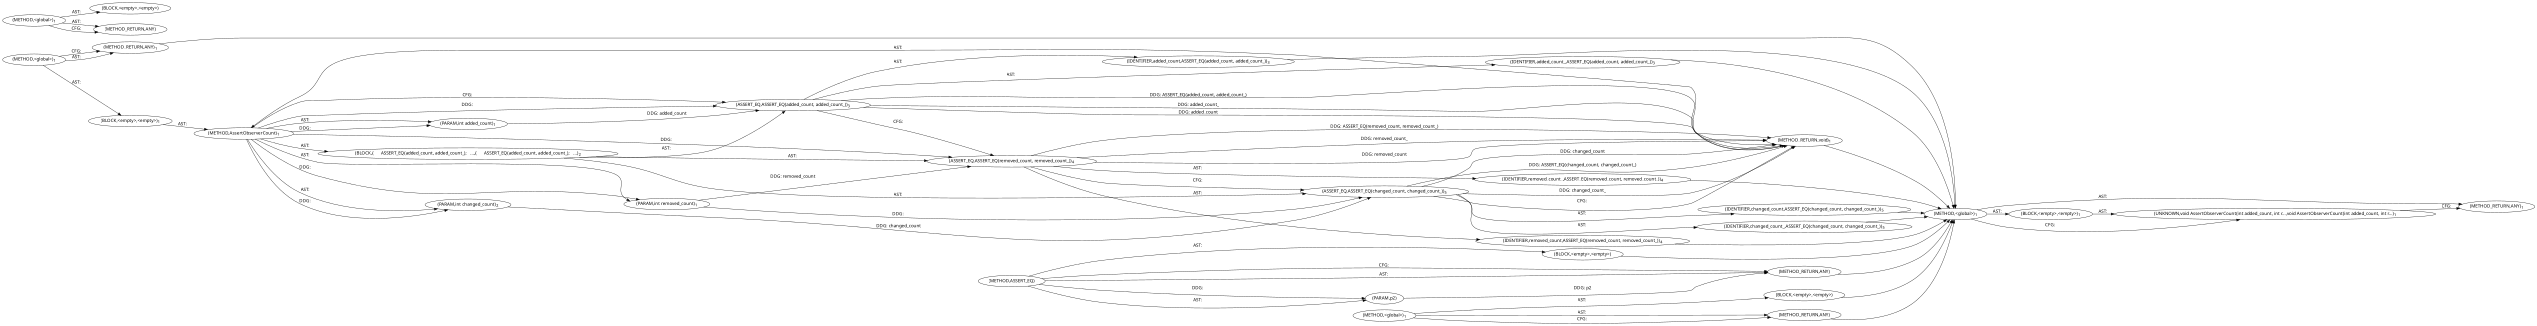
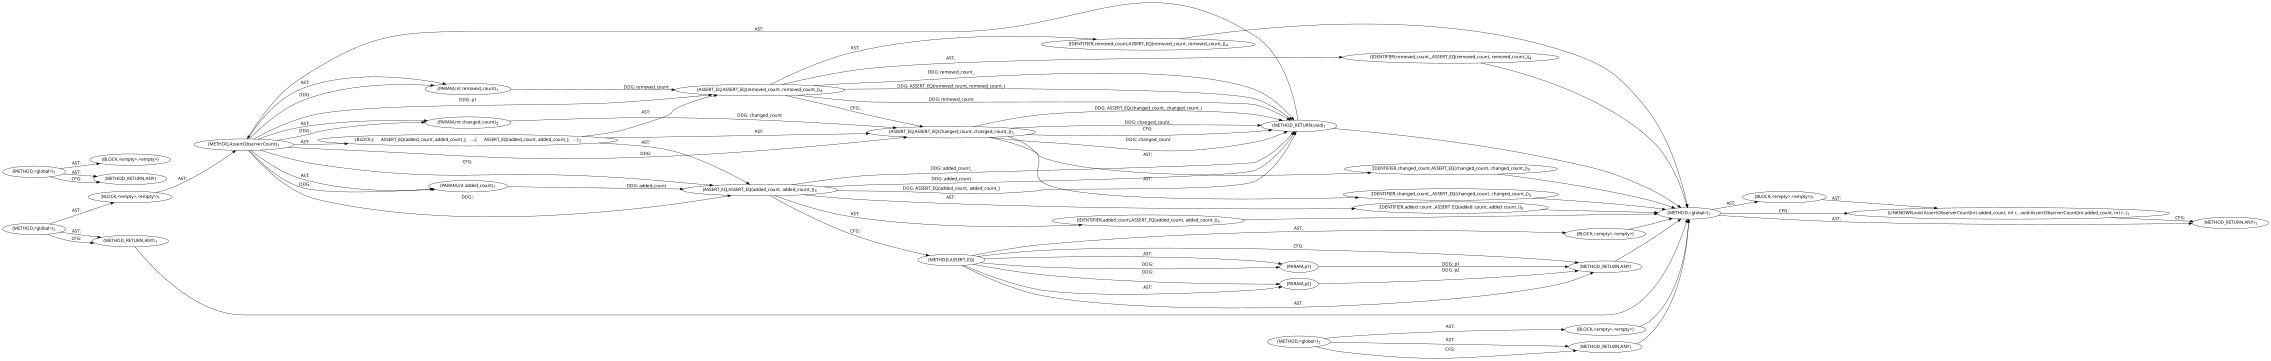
(904, 130) -> (846, 232)
(667, 140) -> (468, 100)
(1032, 220) -> (596, 158)
none -> (1299, 267)
